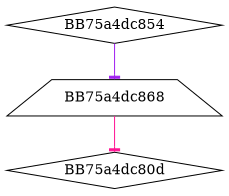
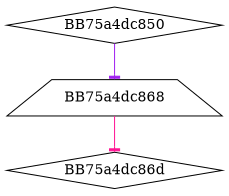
(115, 25) -> (115, 25)
(115, 170) -> (115, 170)
